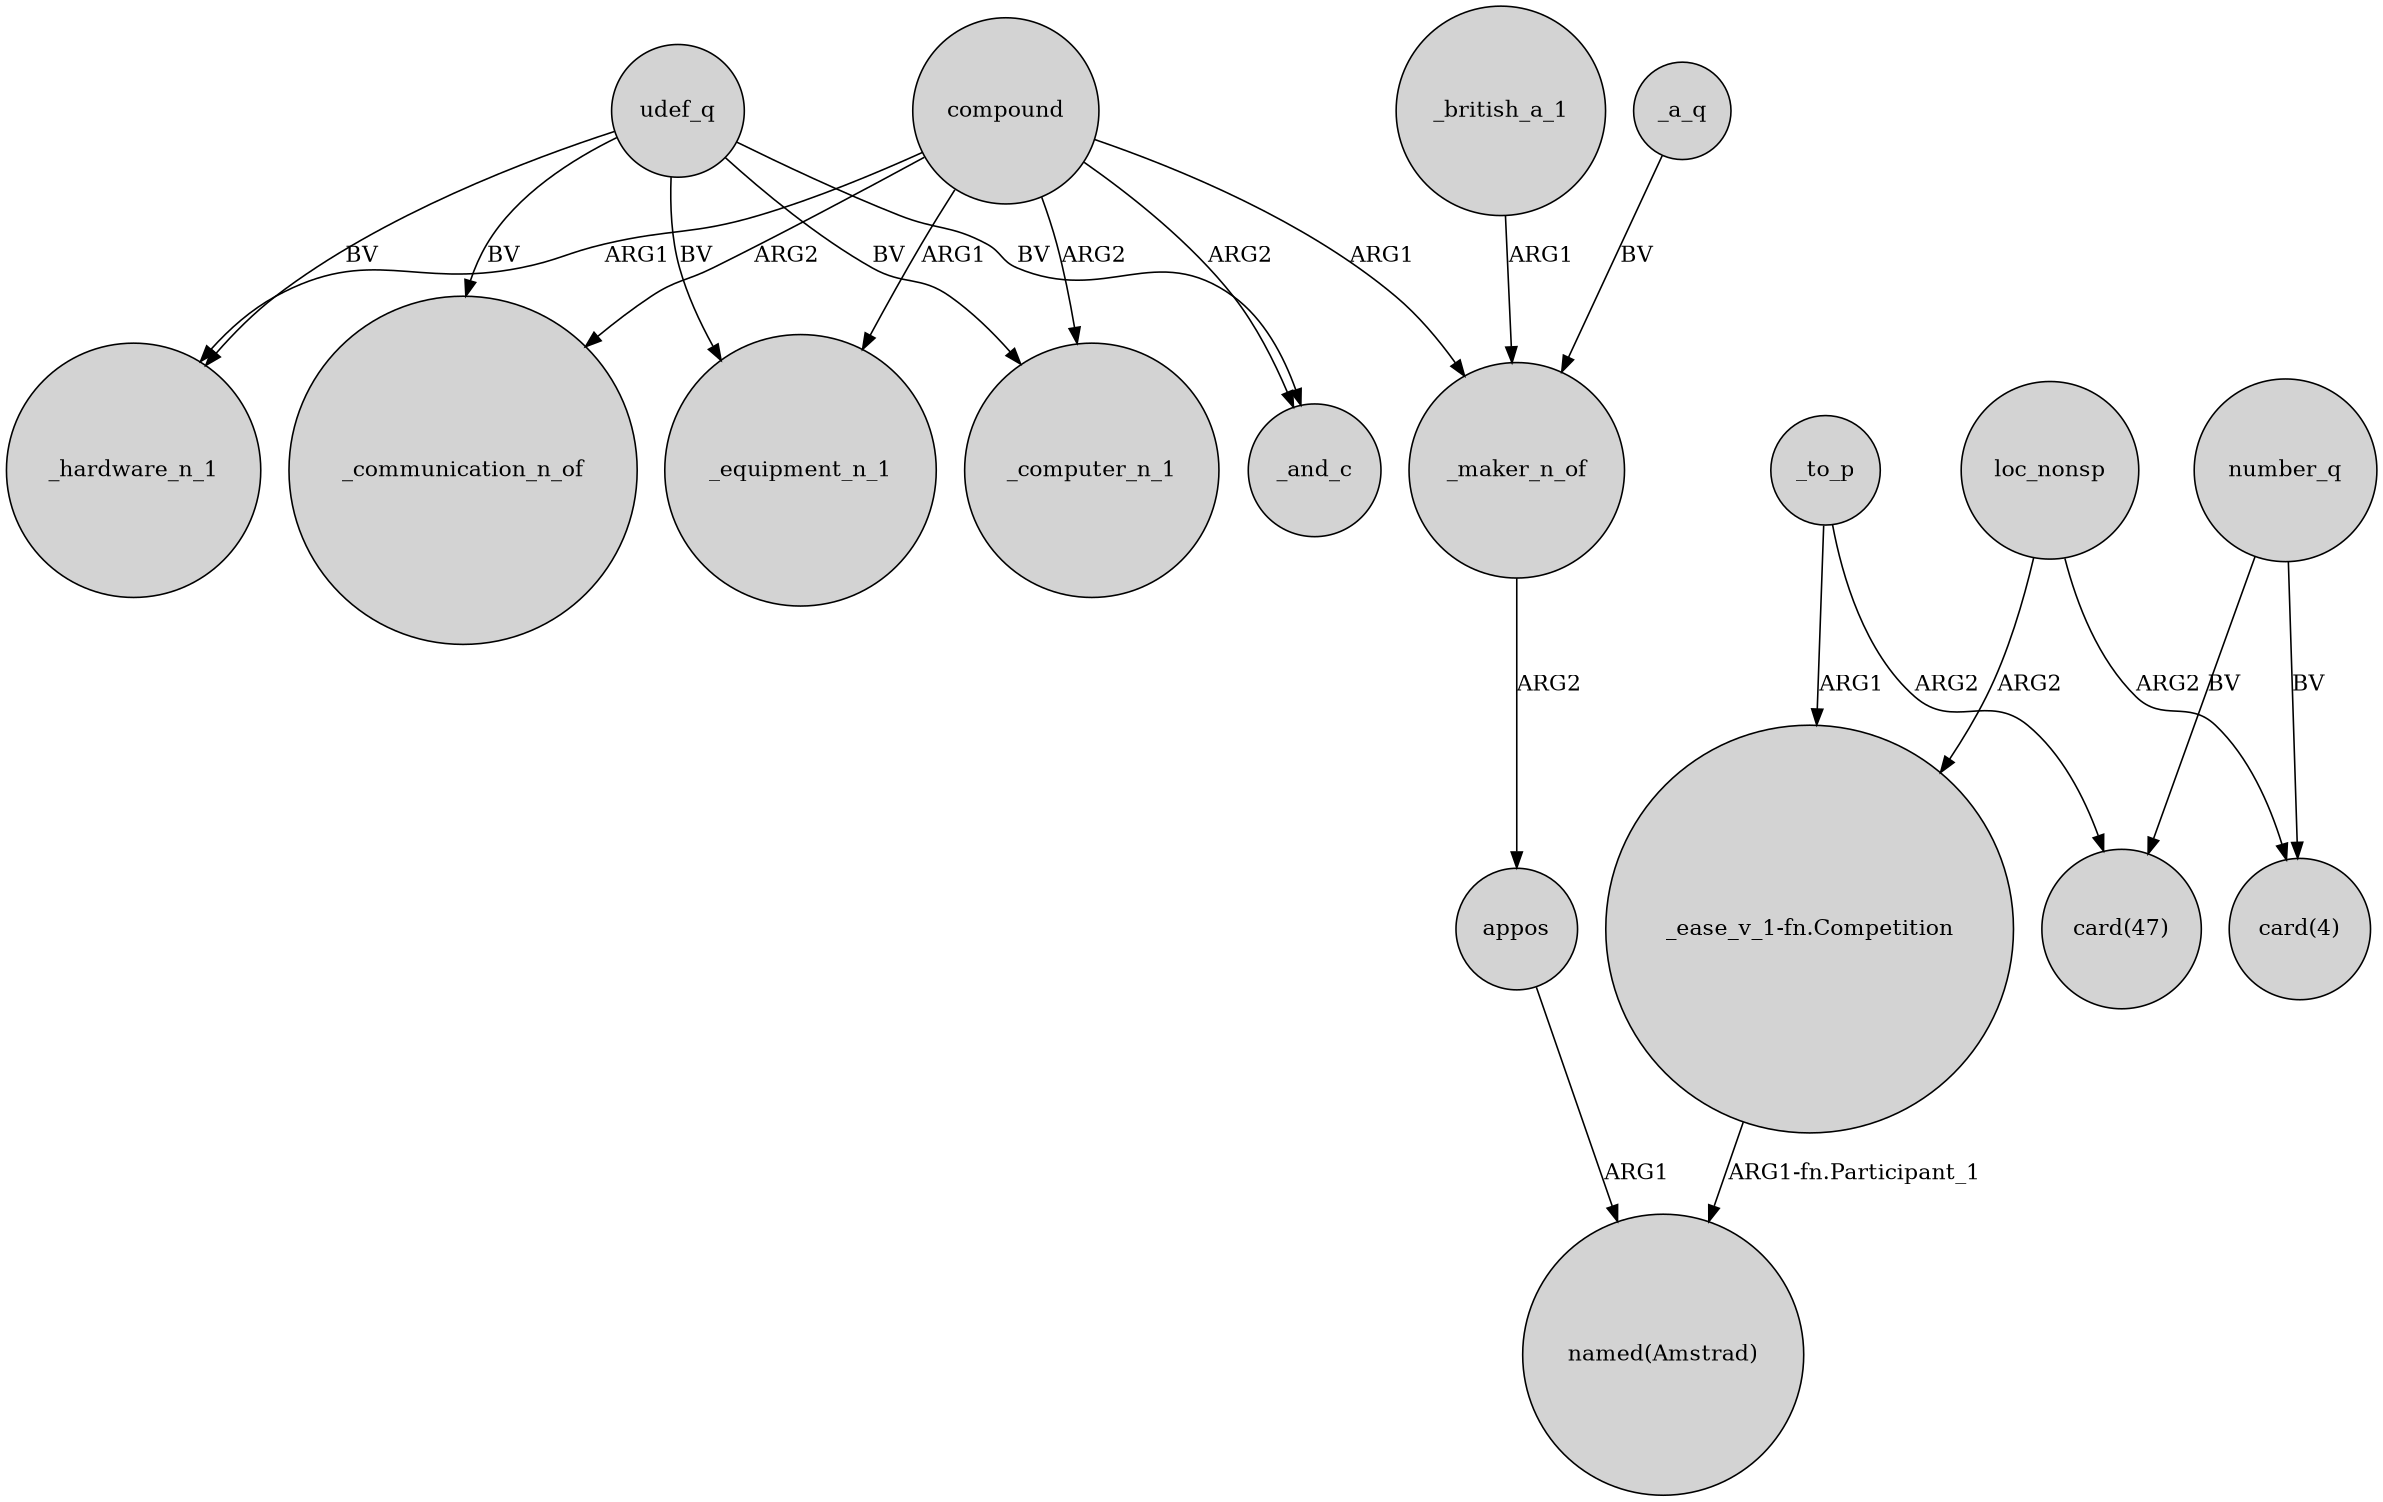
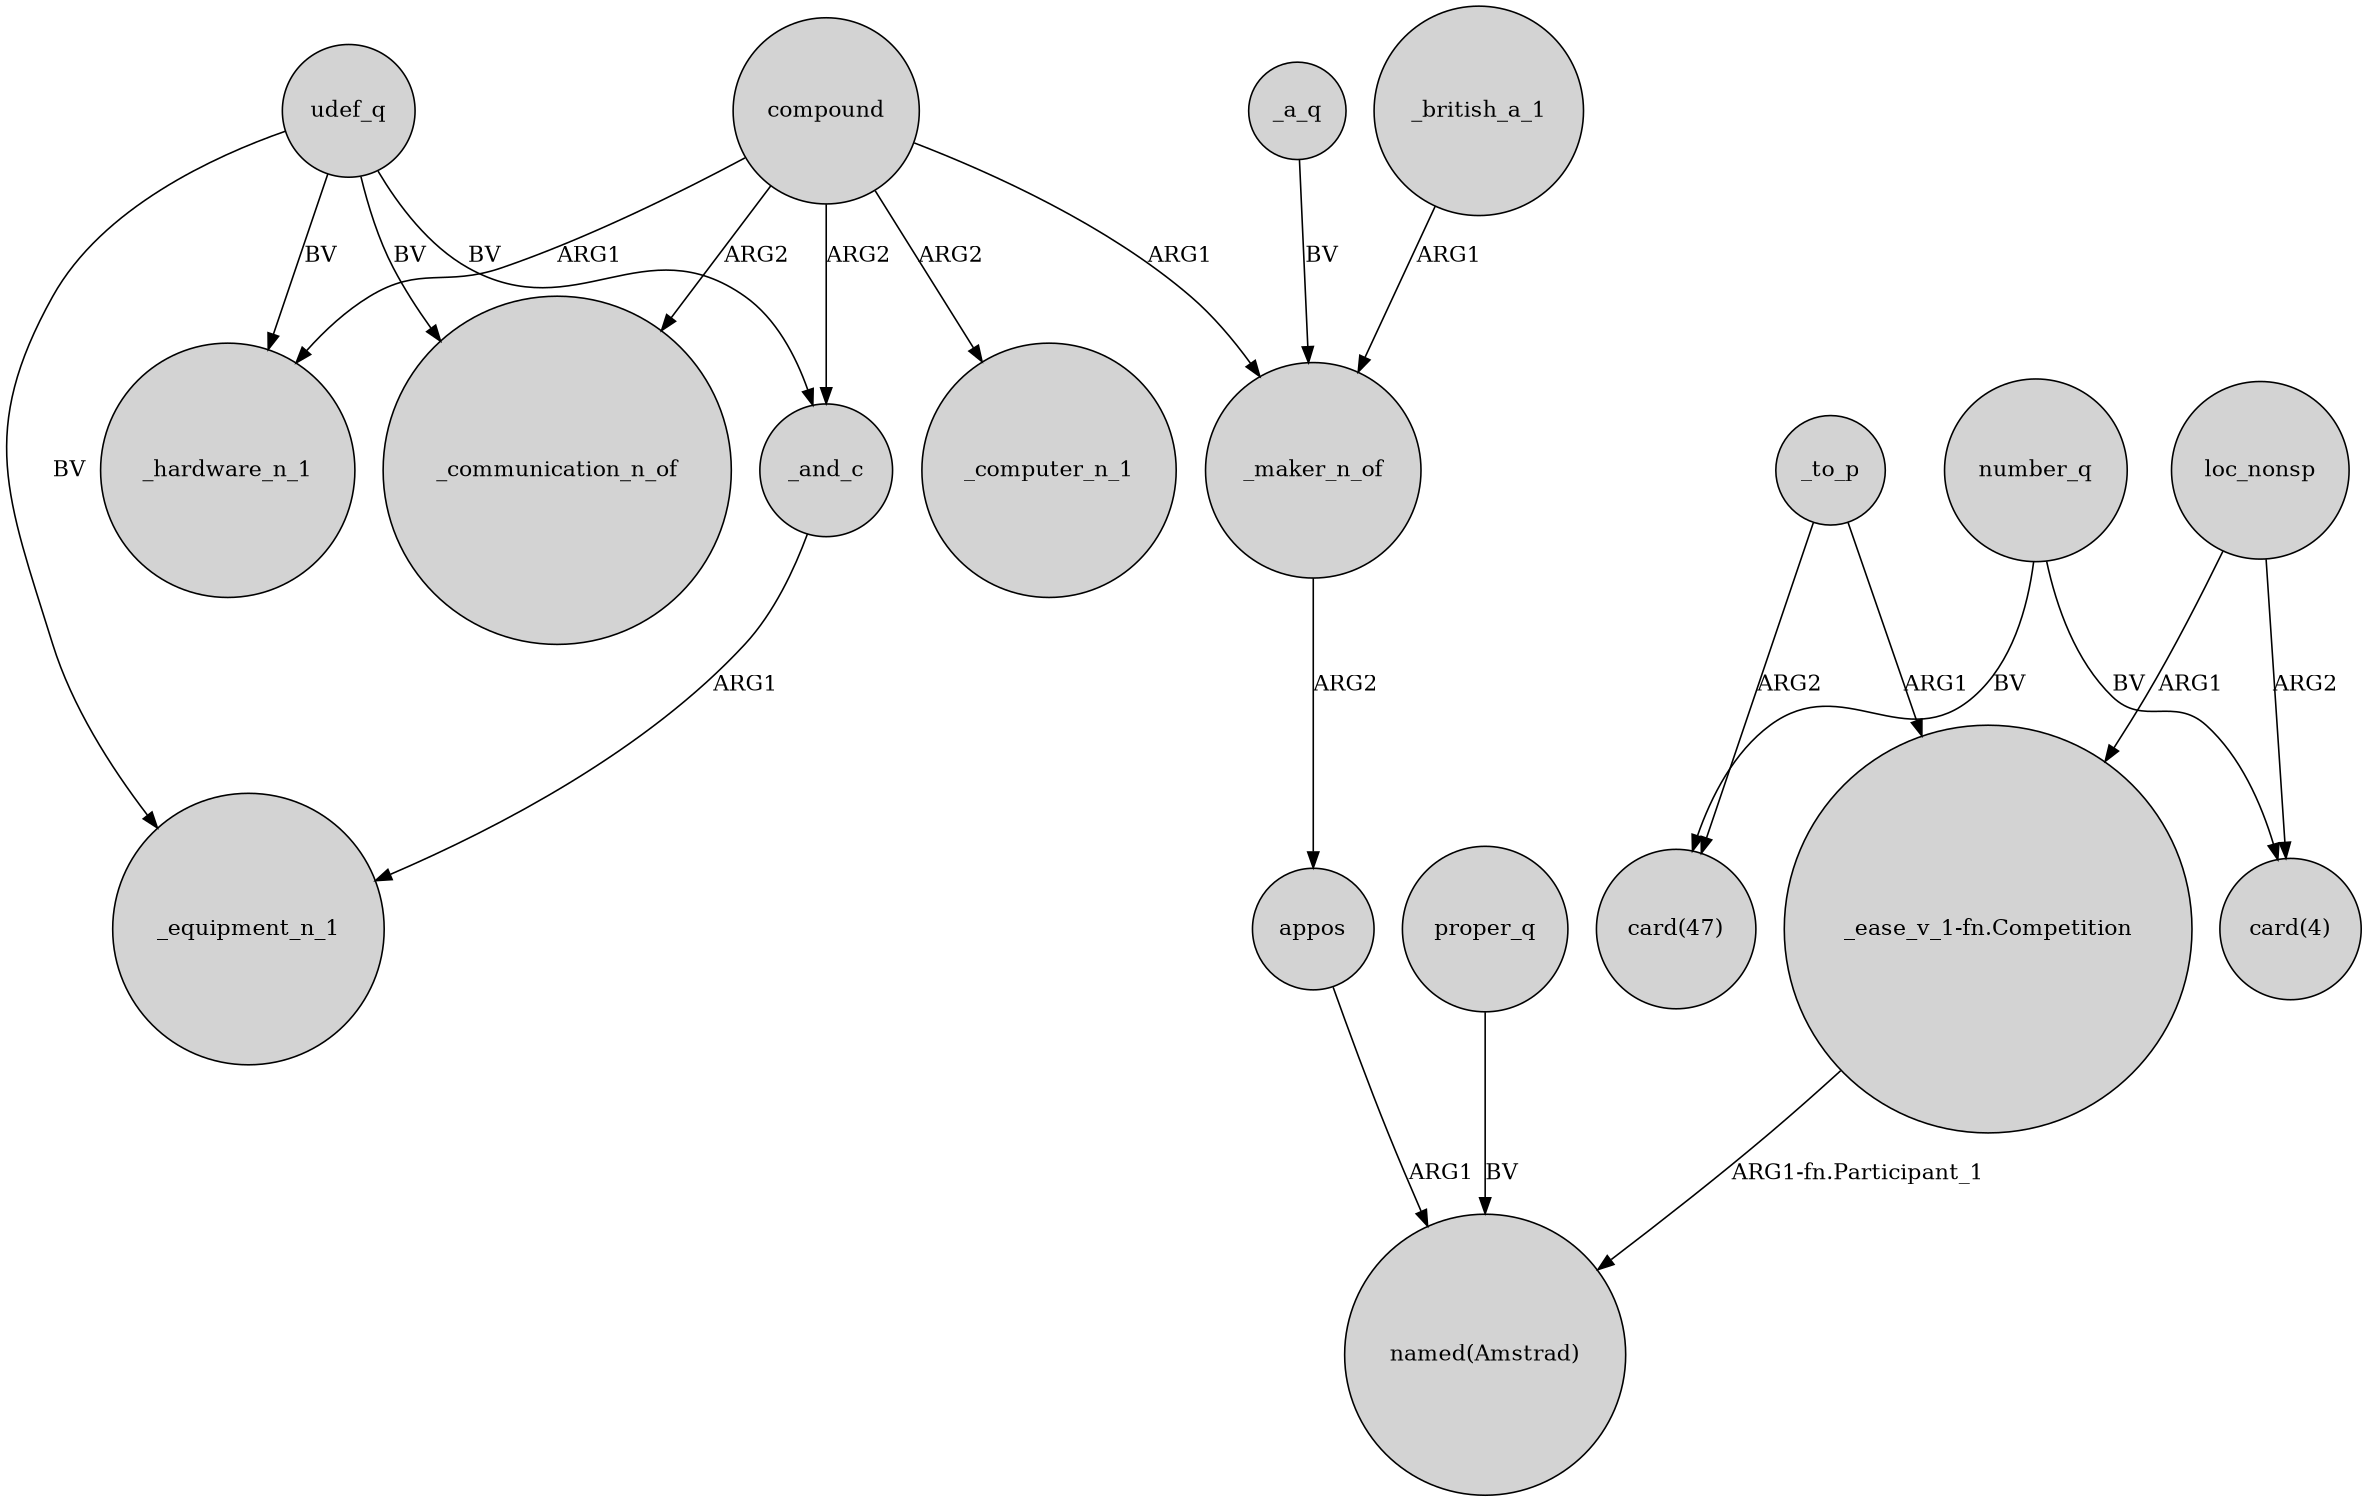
(911, 262) -> (632, 741)
(864, 263) -> none
(2030, 685) -> (2191, 685)
none -> (1485, 929)
